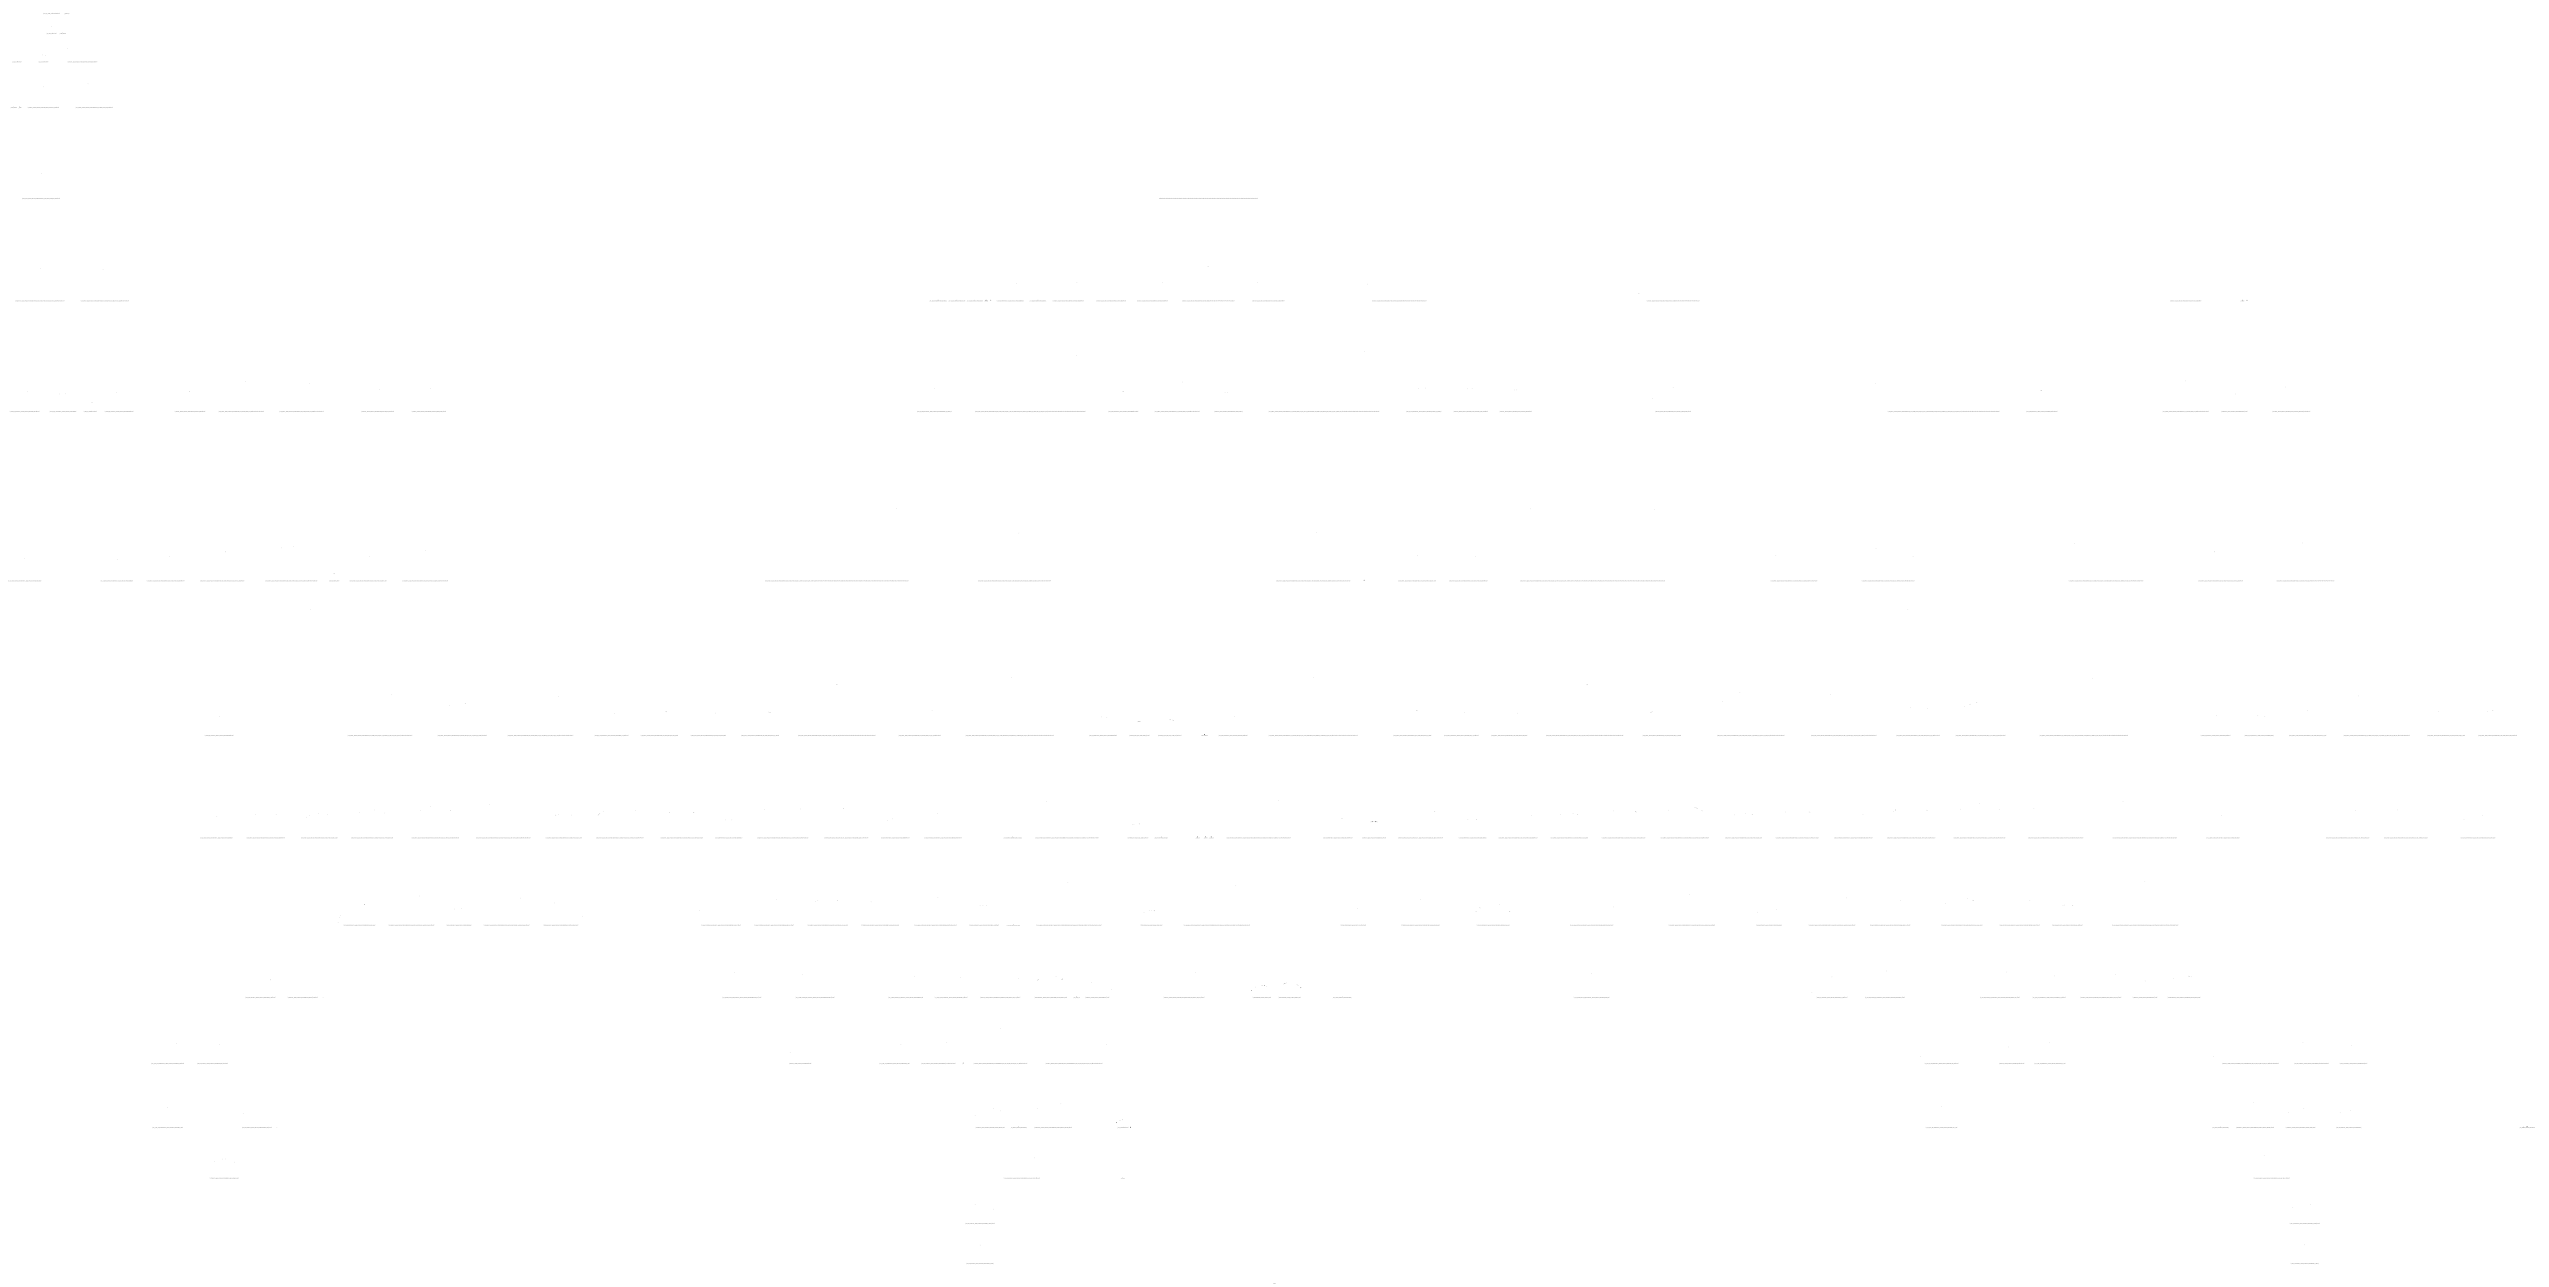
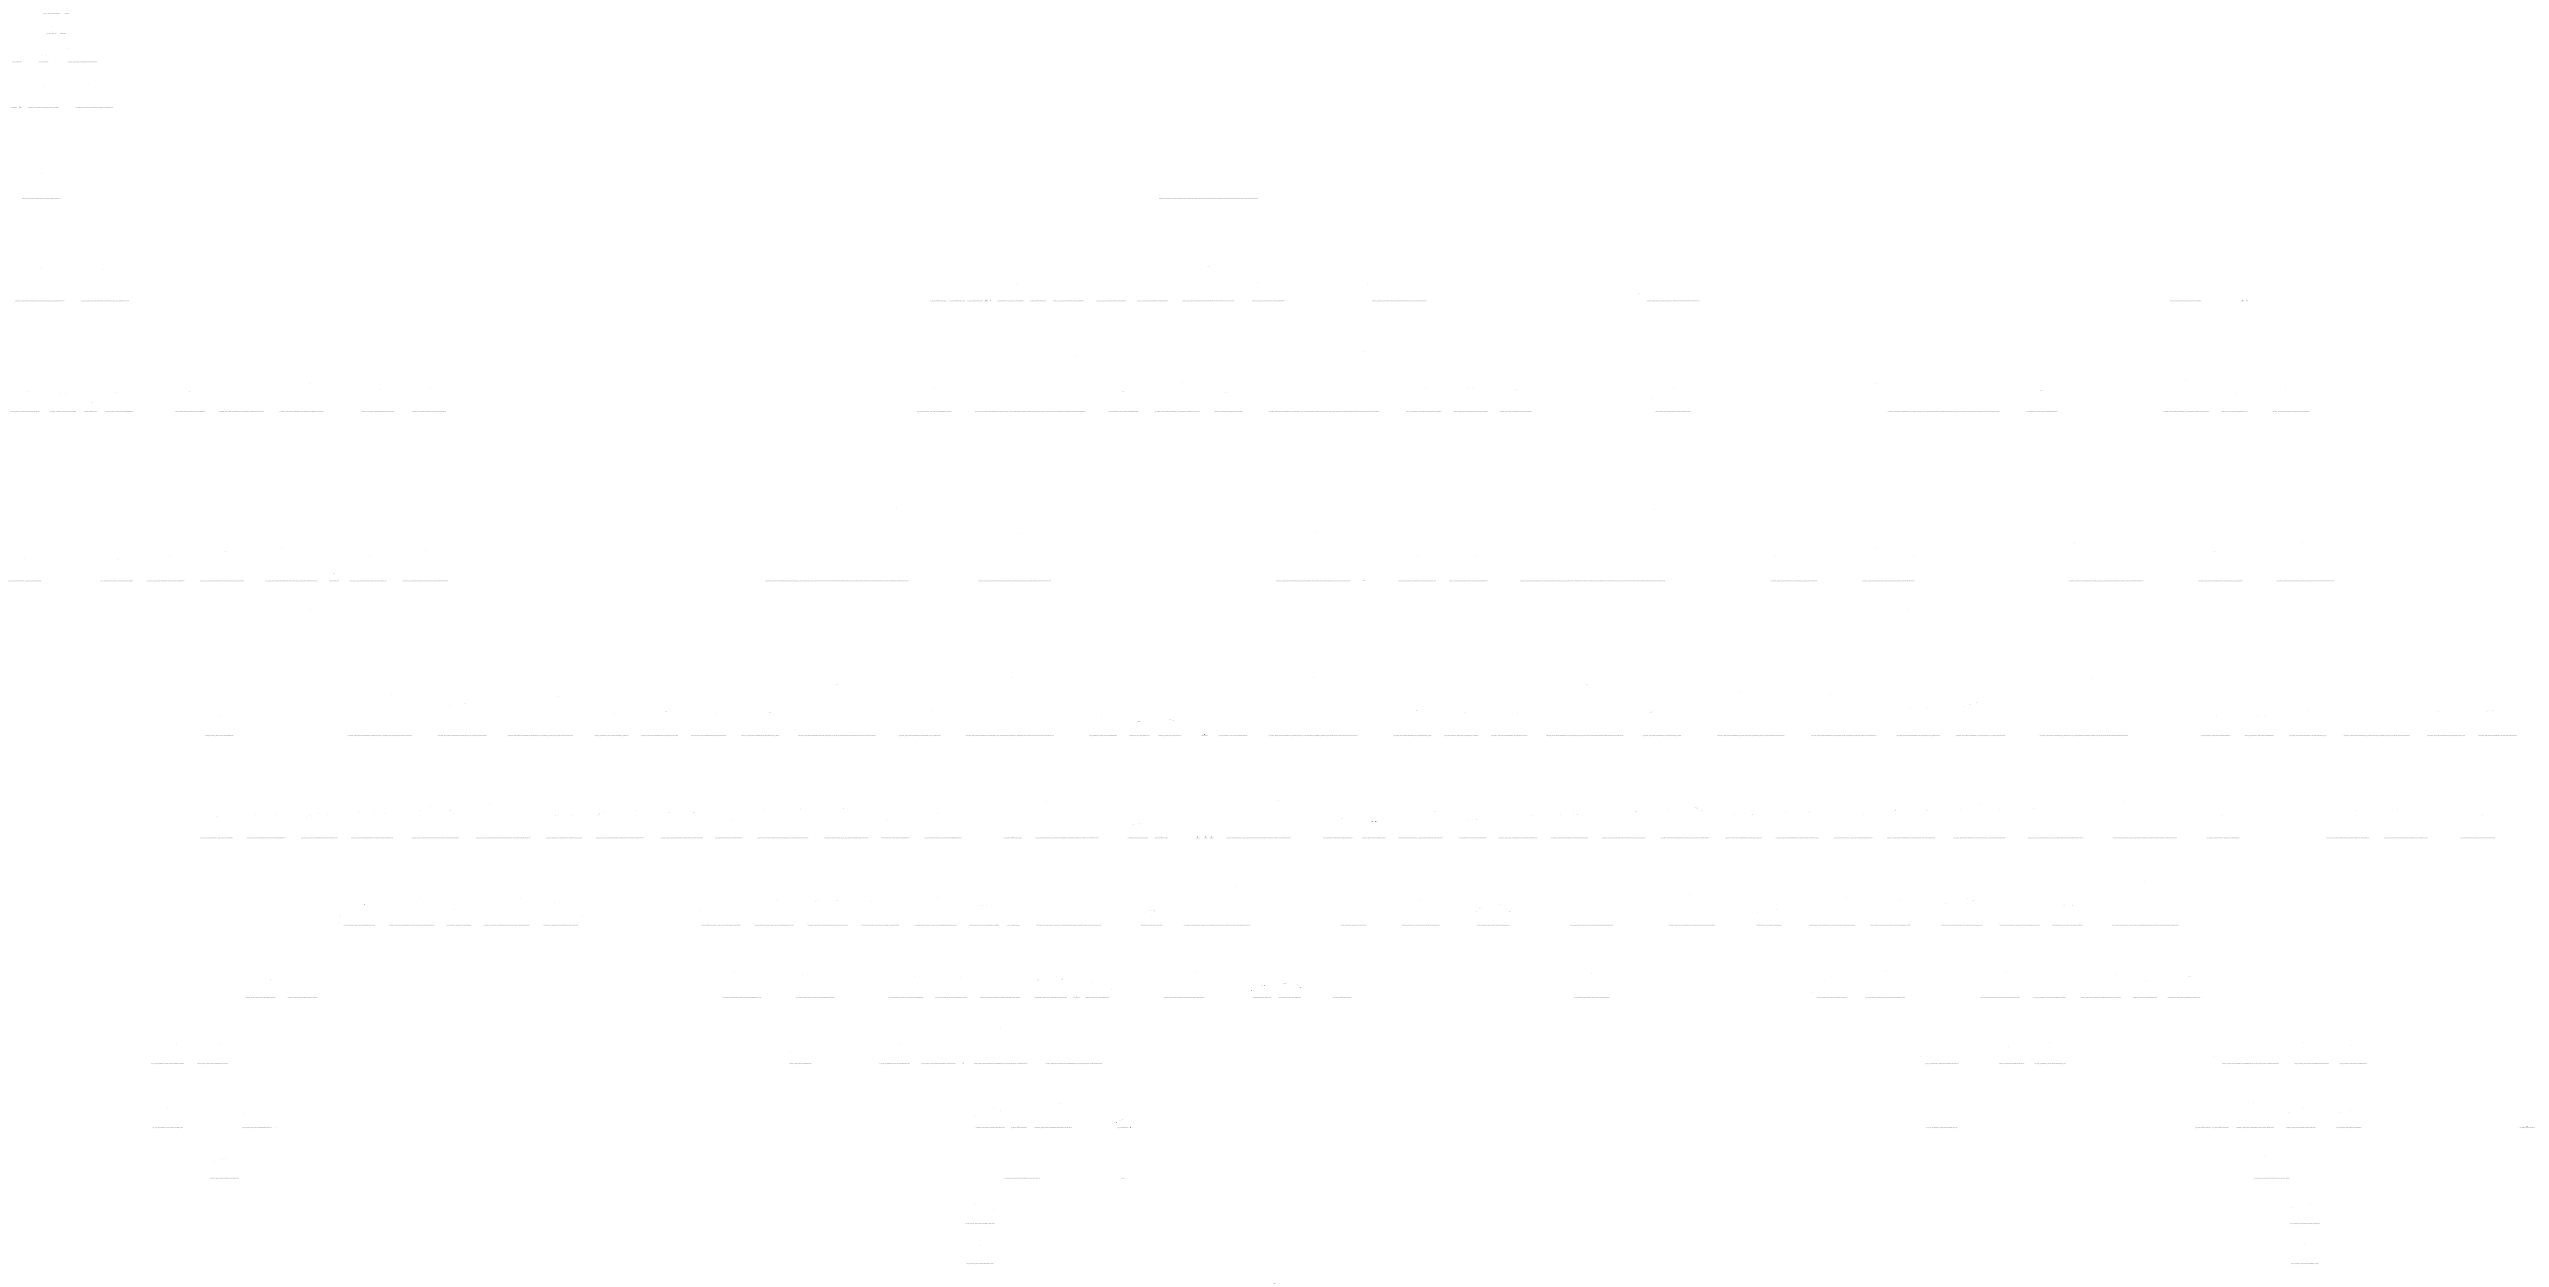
none -> (2203, 1128)
